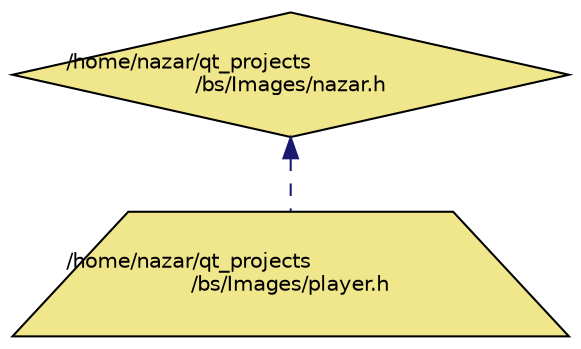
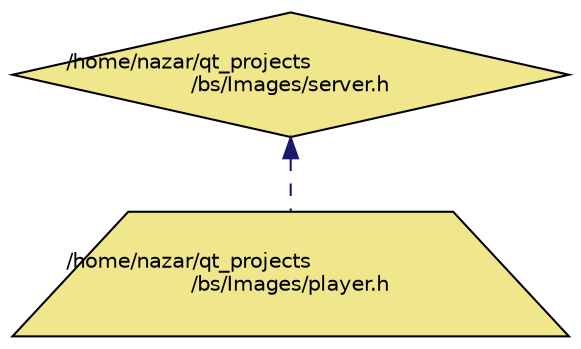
(291, 75) -> (291, 75)
